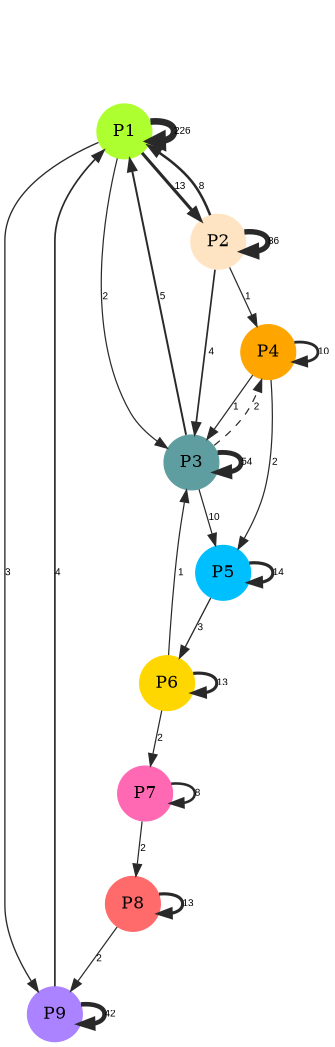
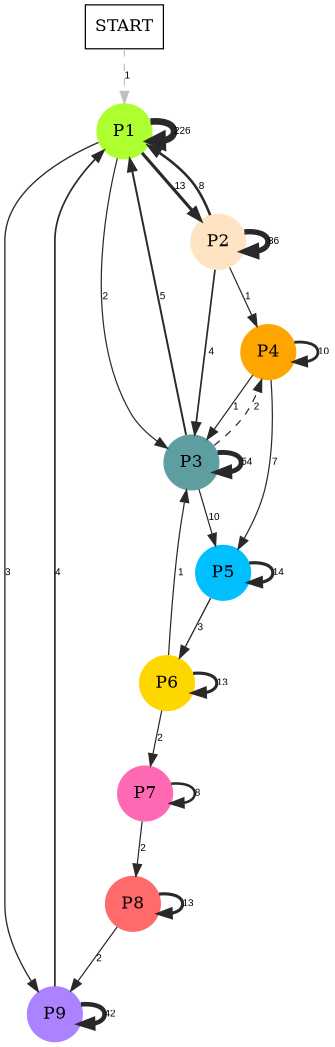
none -> (124, 27)
(275, 462) -> (275, 462)
